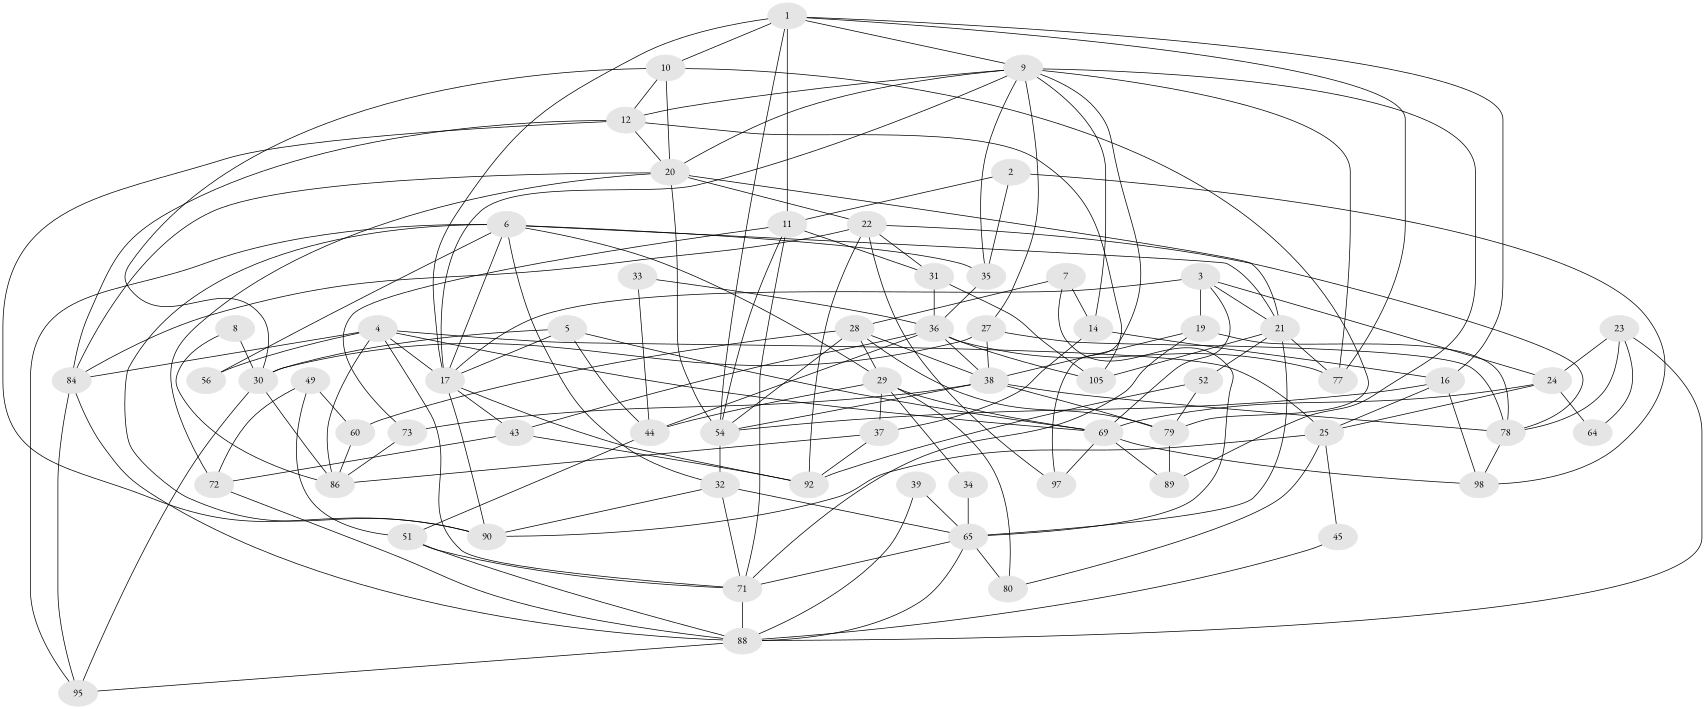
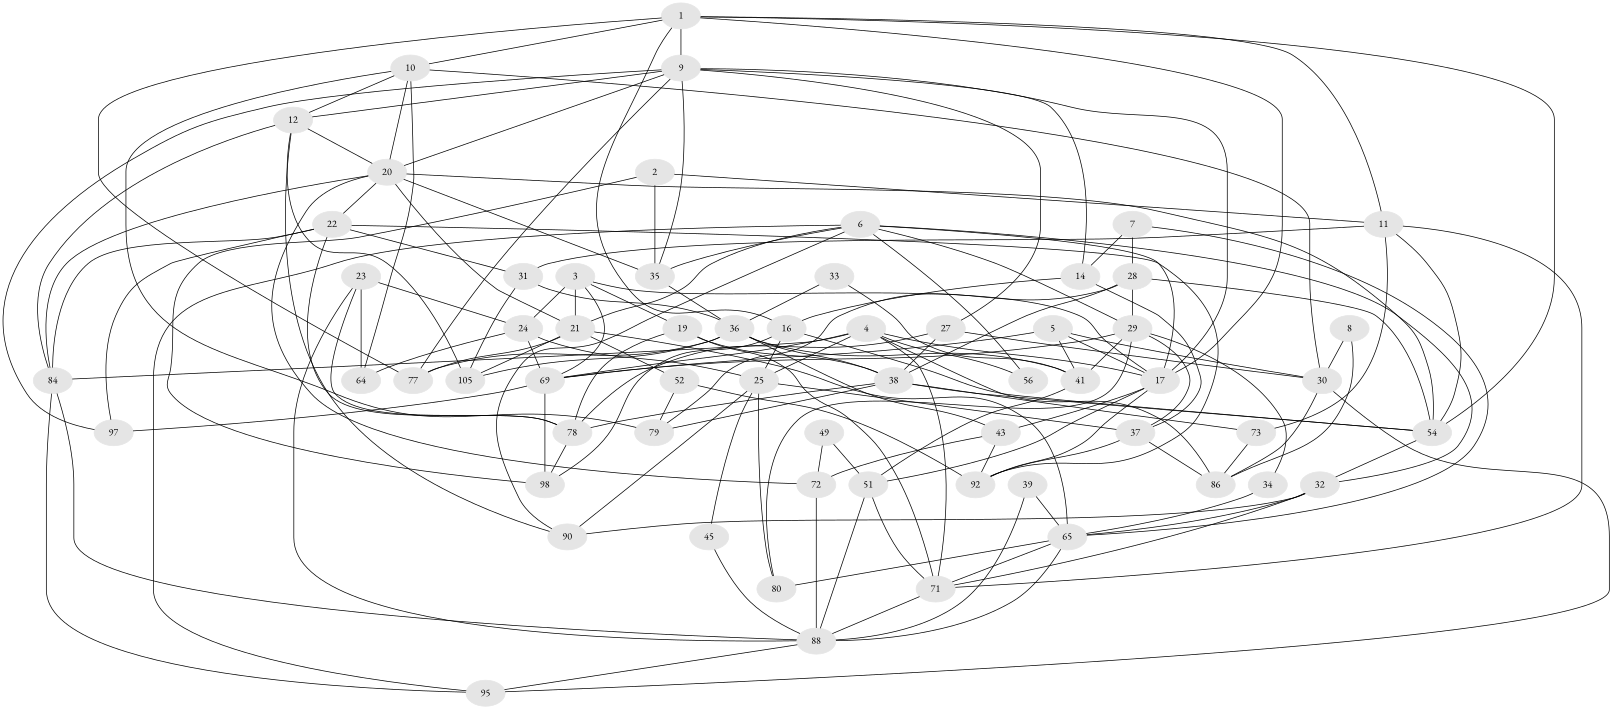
none -> (407, 220)
none -> (521, 224)
none -> (981, 411)
(355, 433) -> none
(650, 433) -> (1080, 381)
(468, 458) -> (1020, 448)
(1169, 485) -> none
